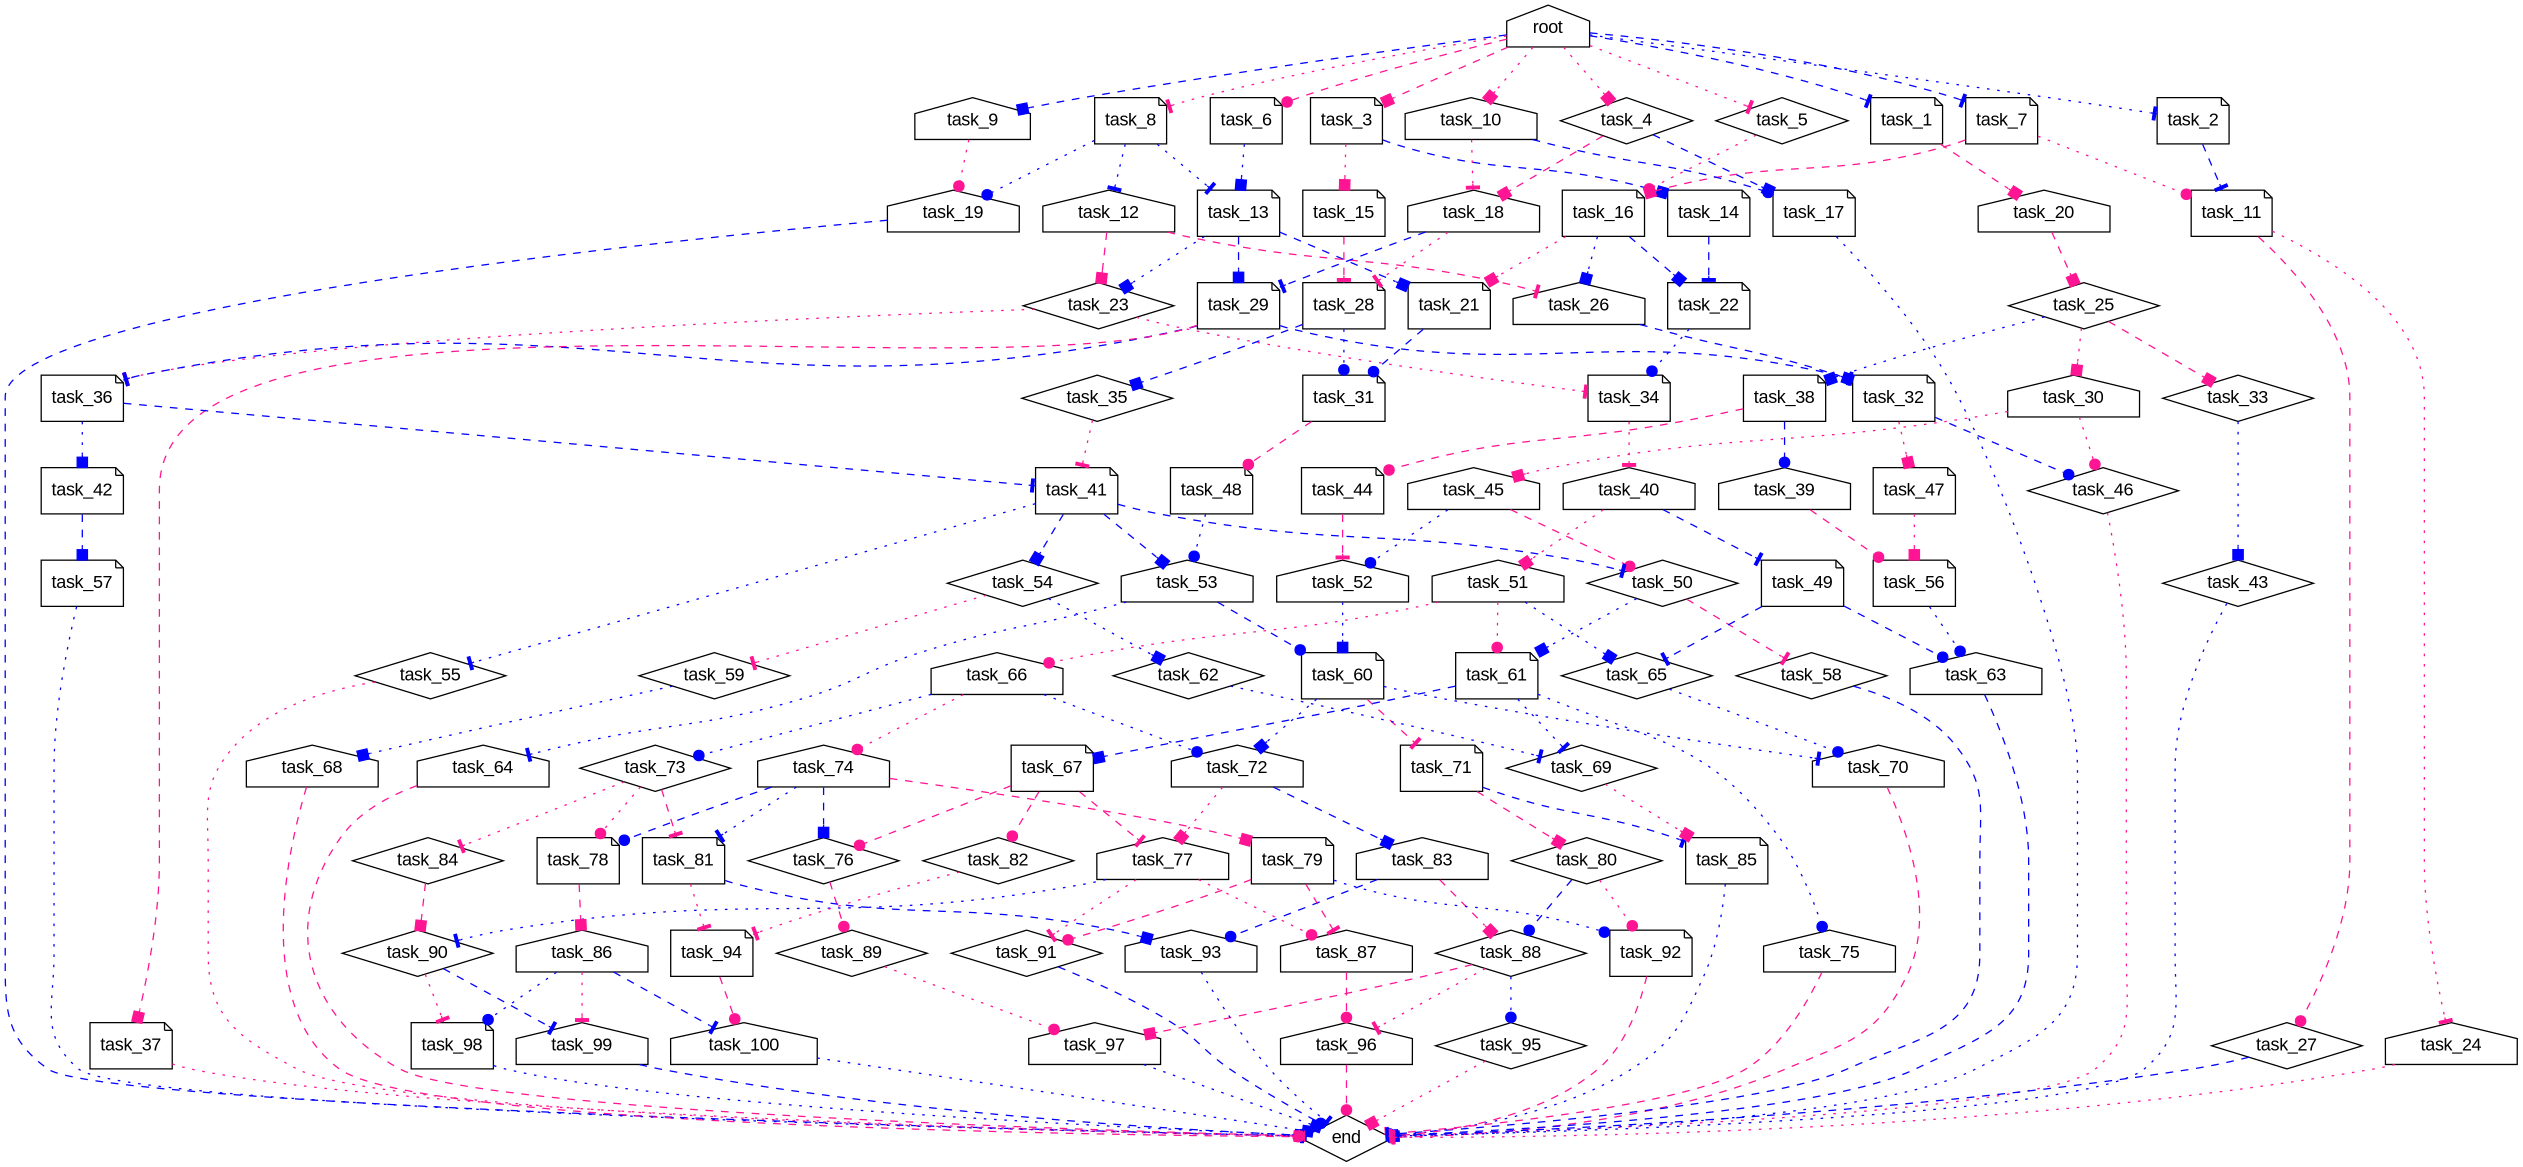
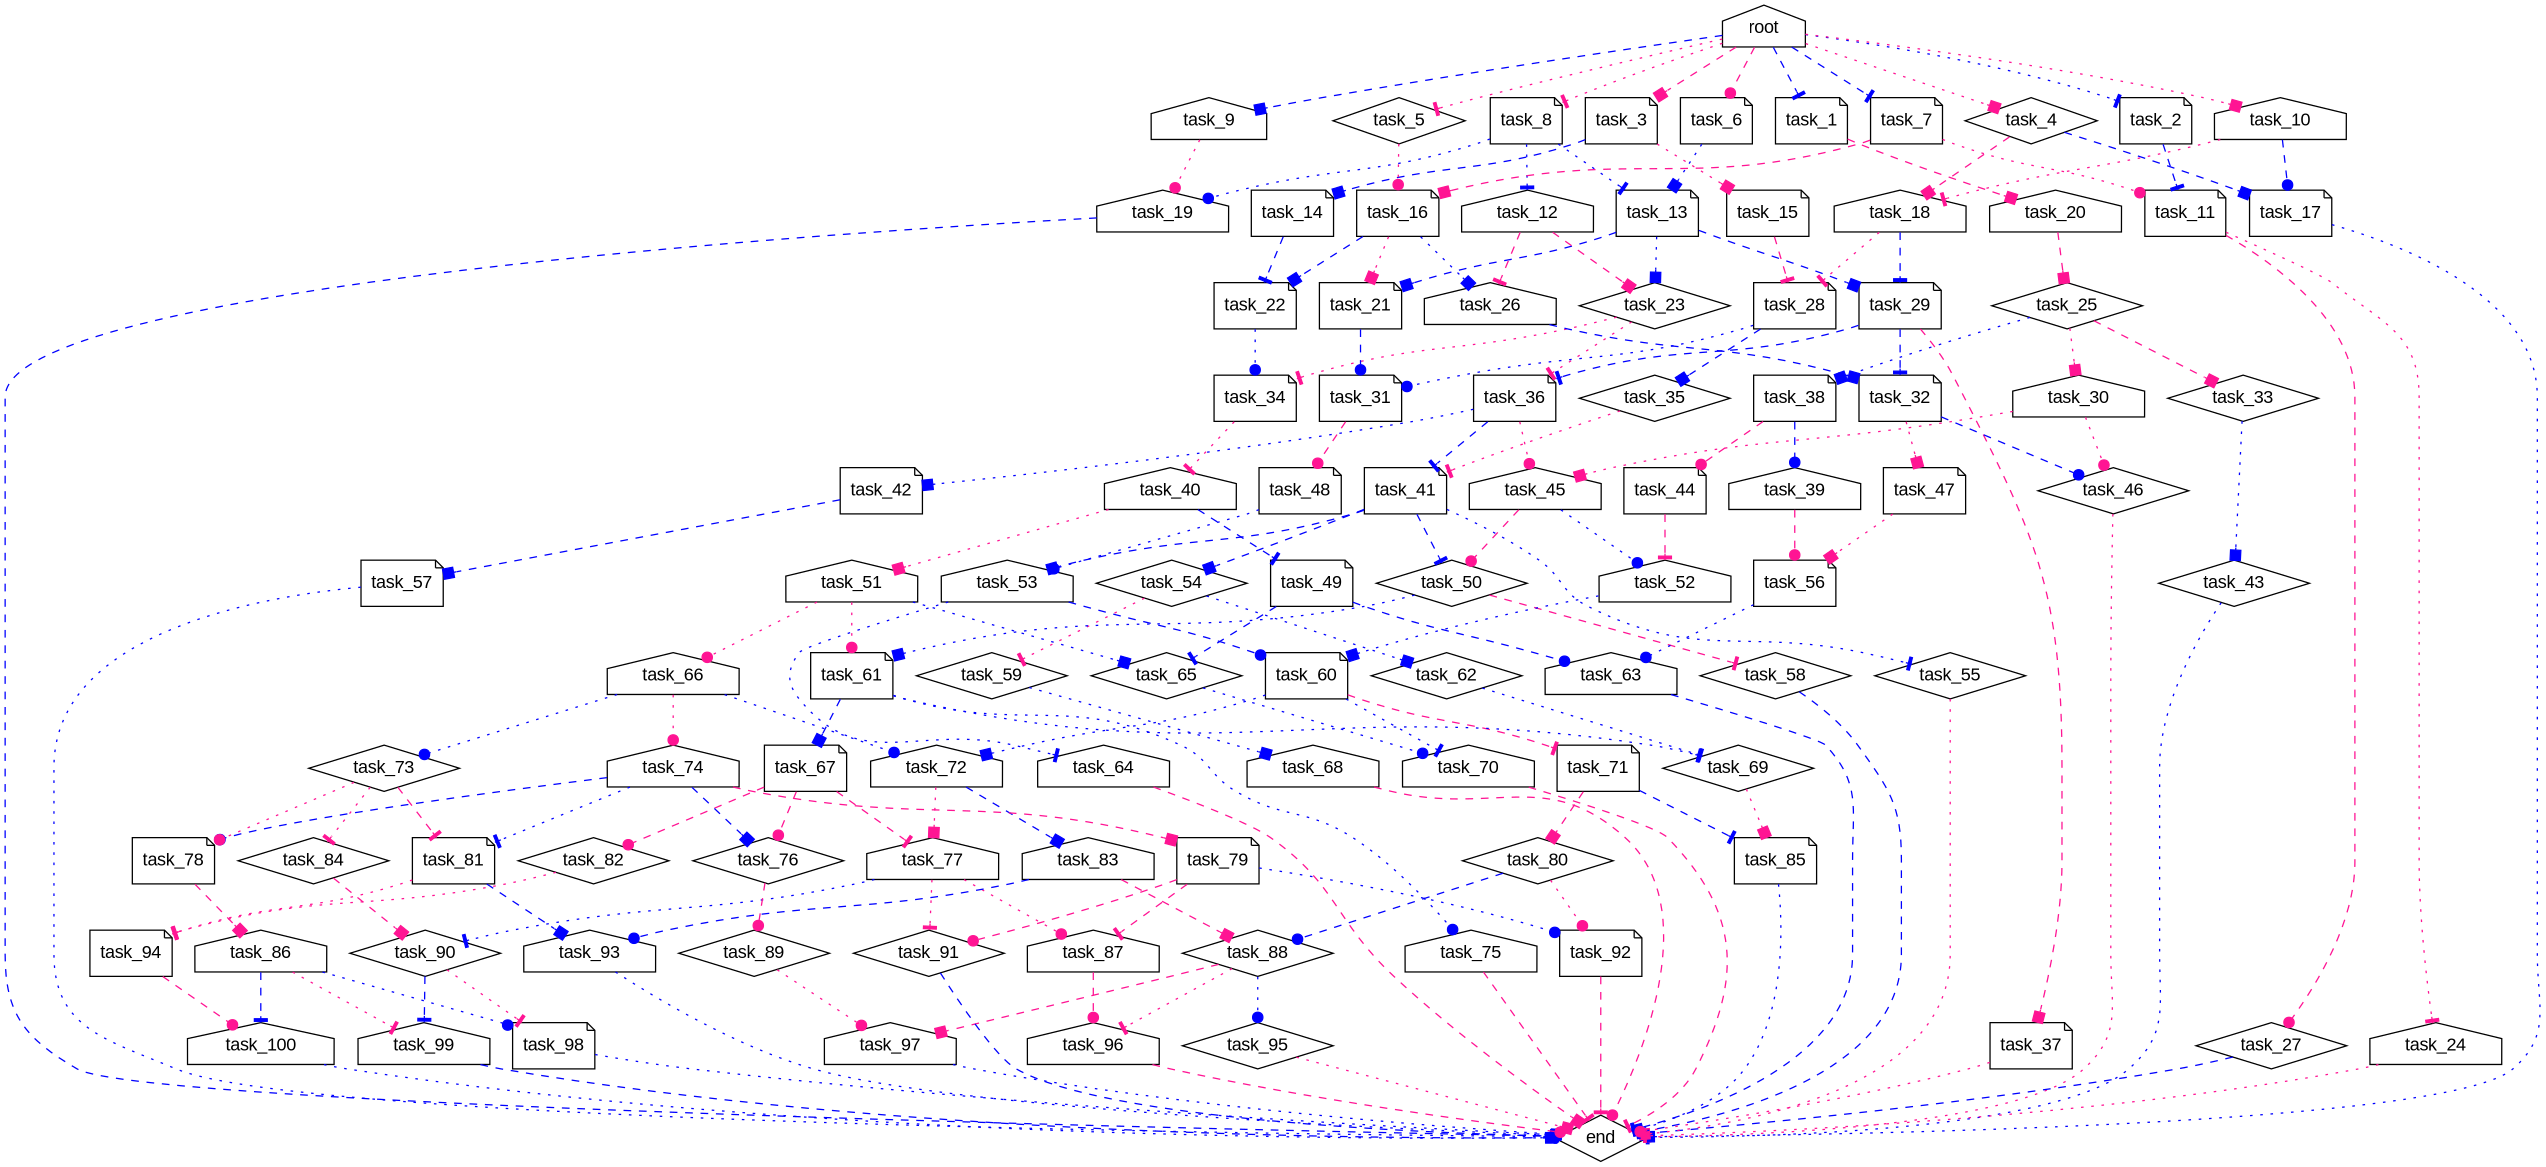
none -> (1523, 436)
